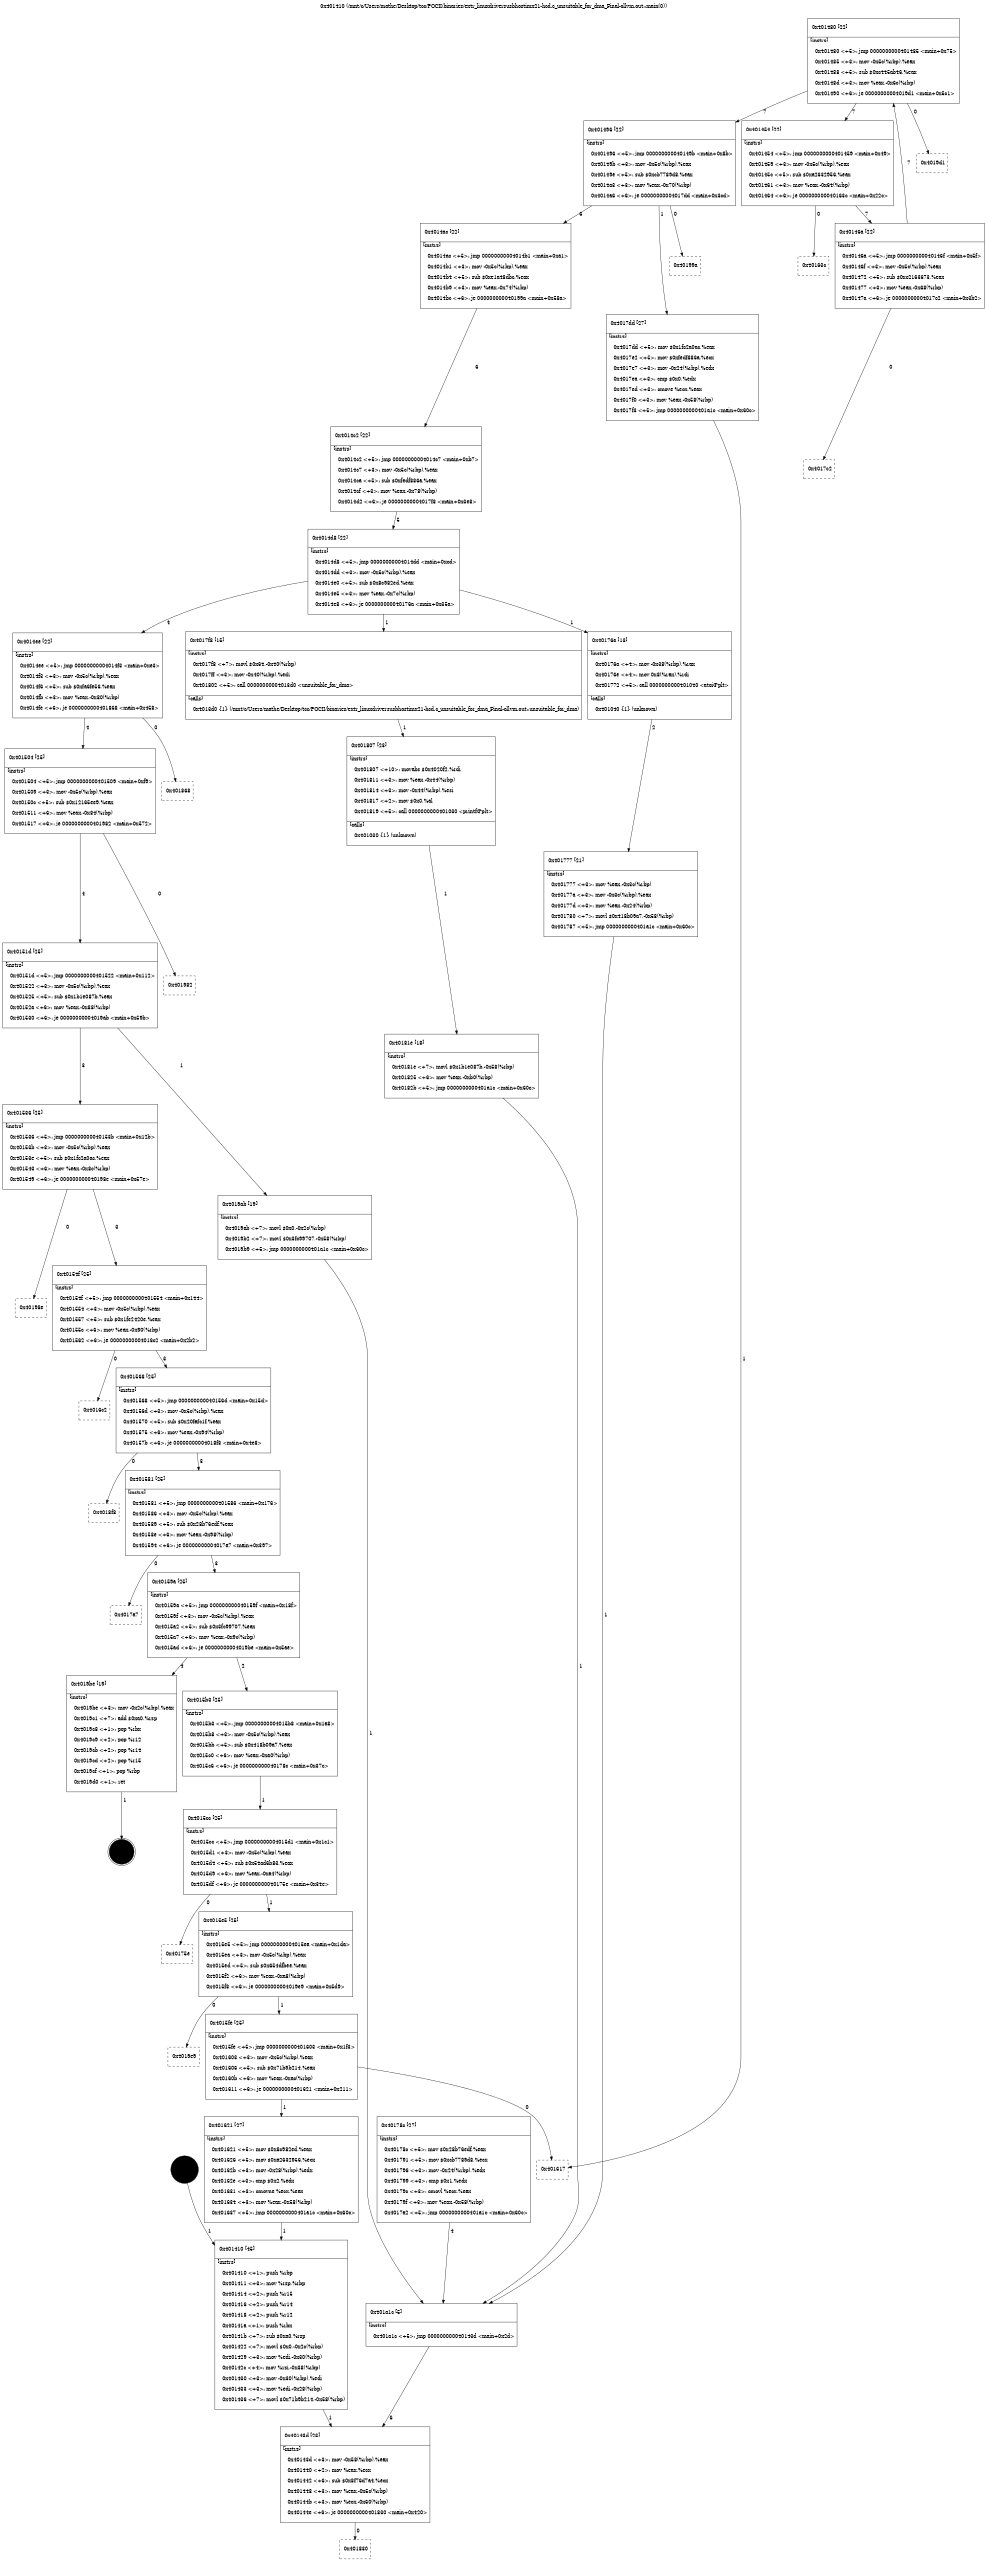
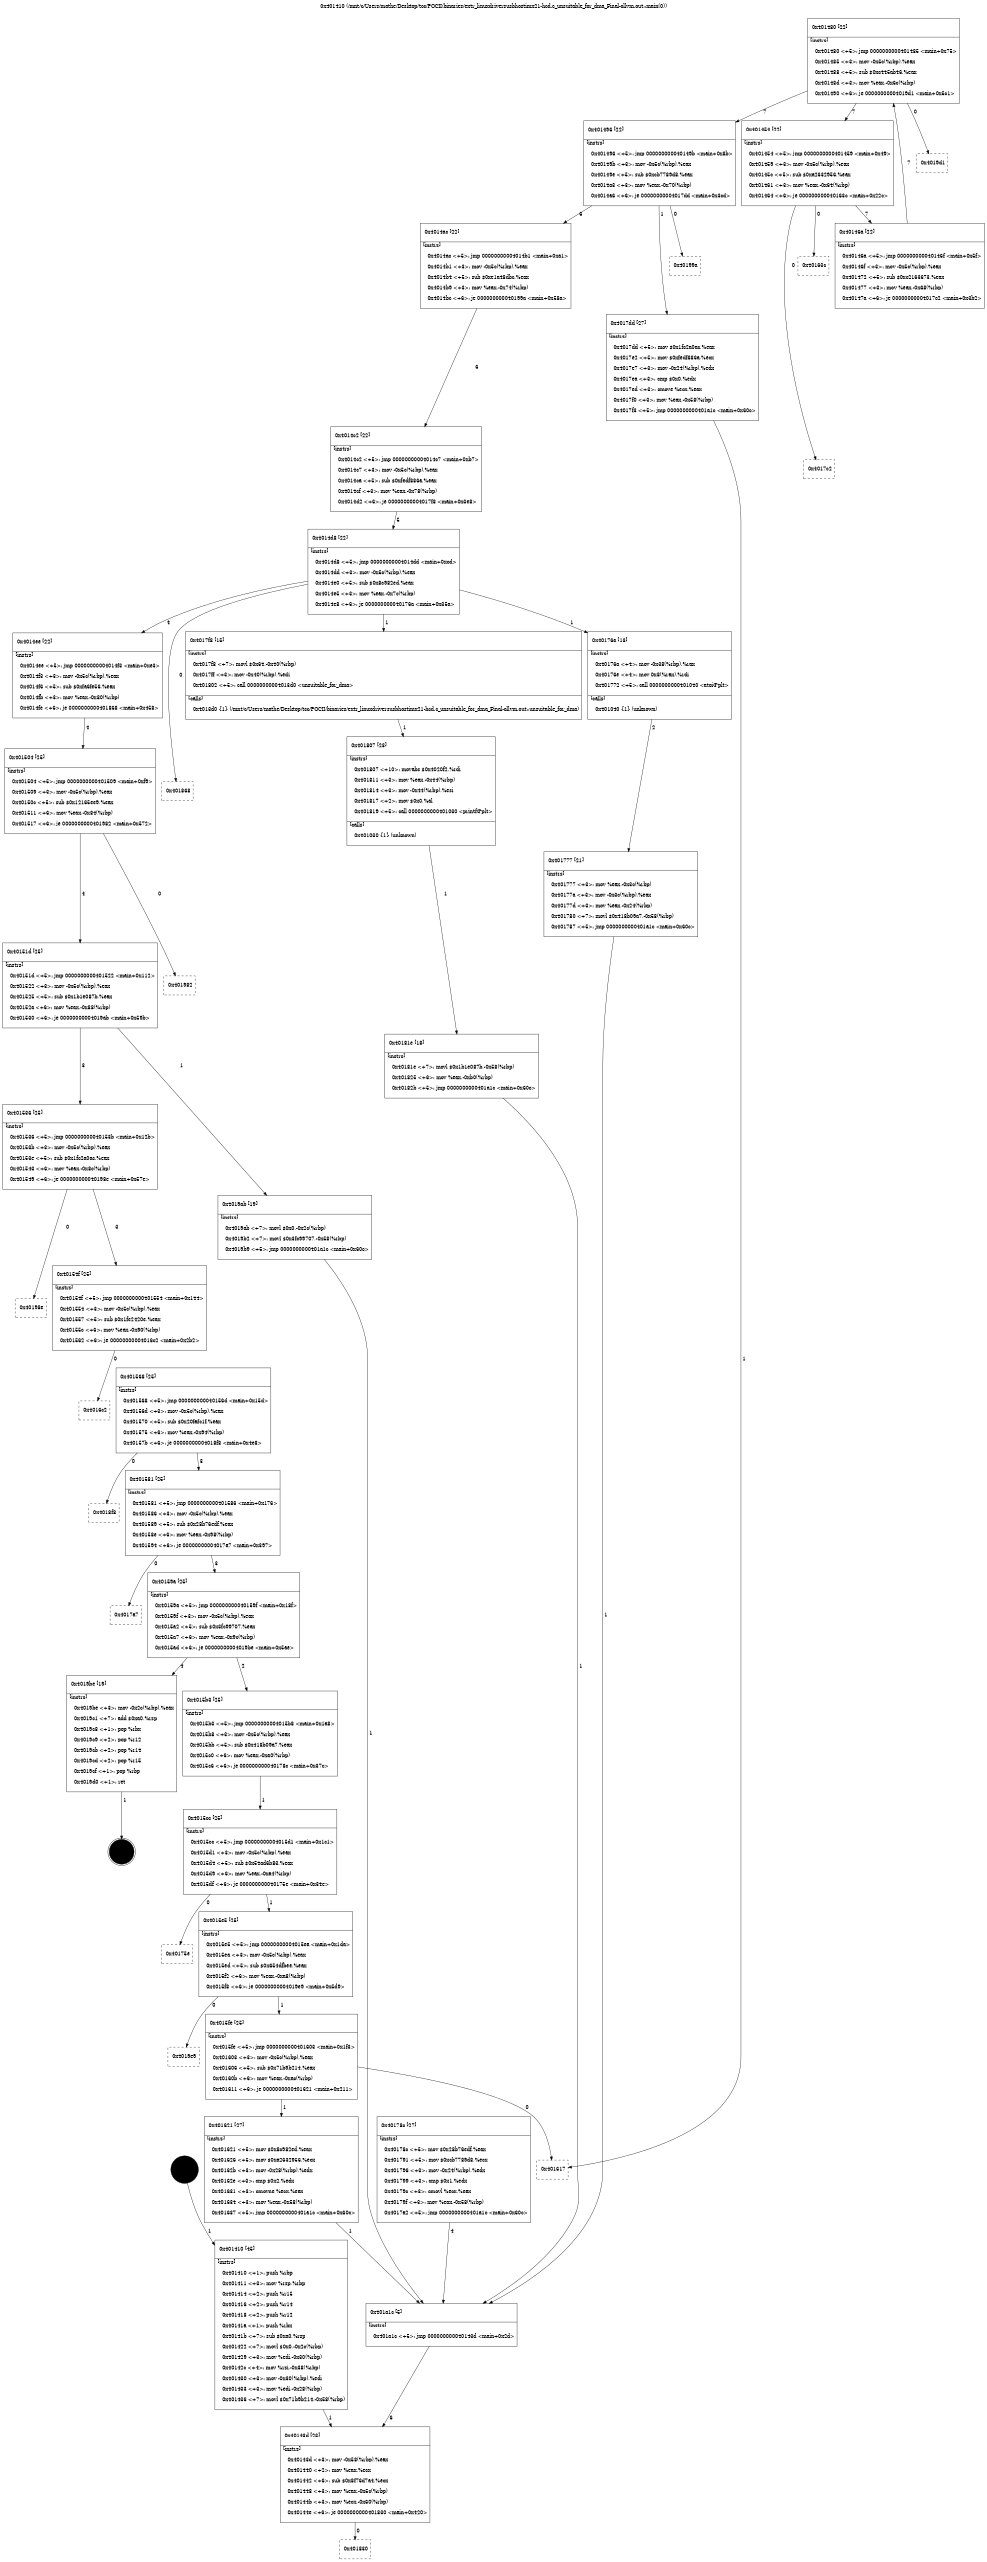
(858, 382) -> (787, 332)
(164, 746) -> (176, 635)
(161, 1358) -> none
(281, 2230) -> (376, 2262)
